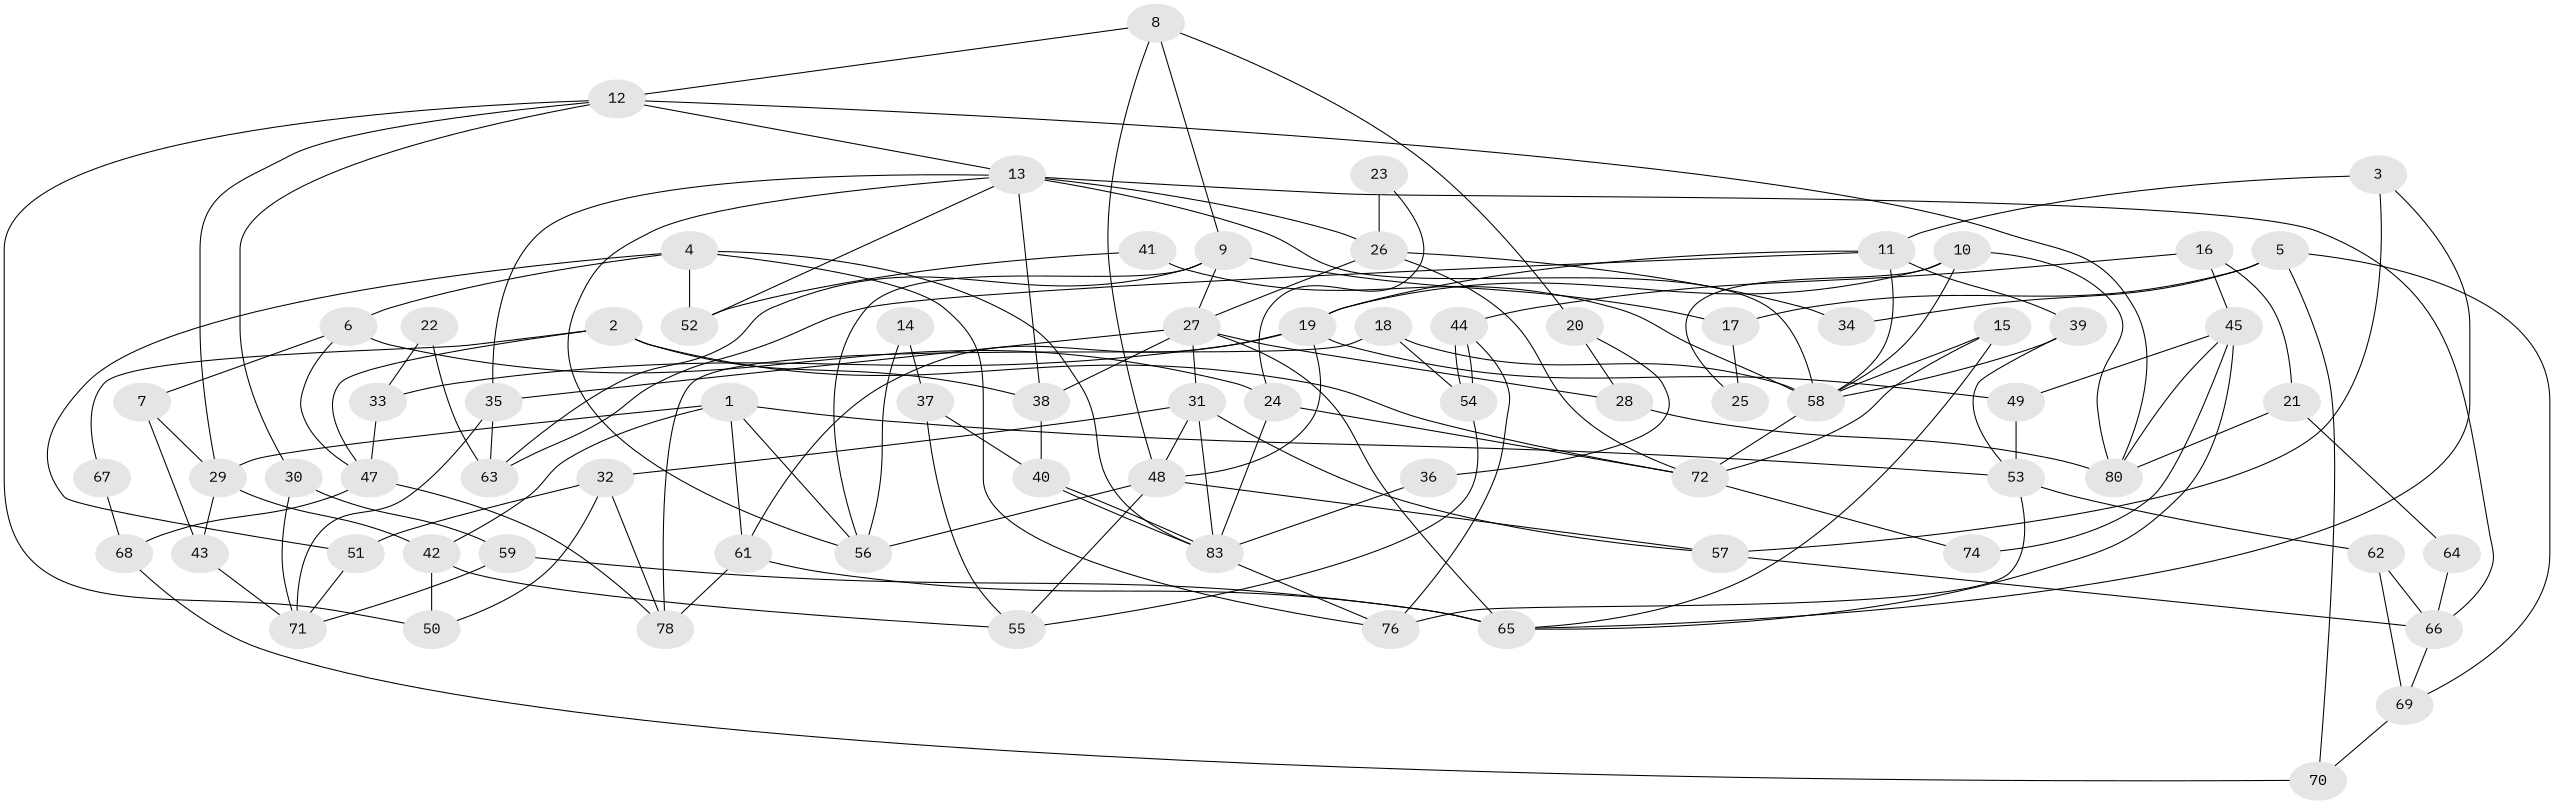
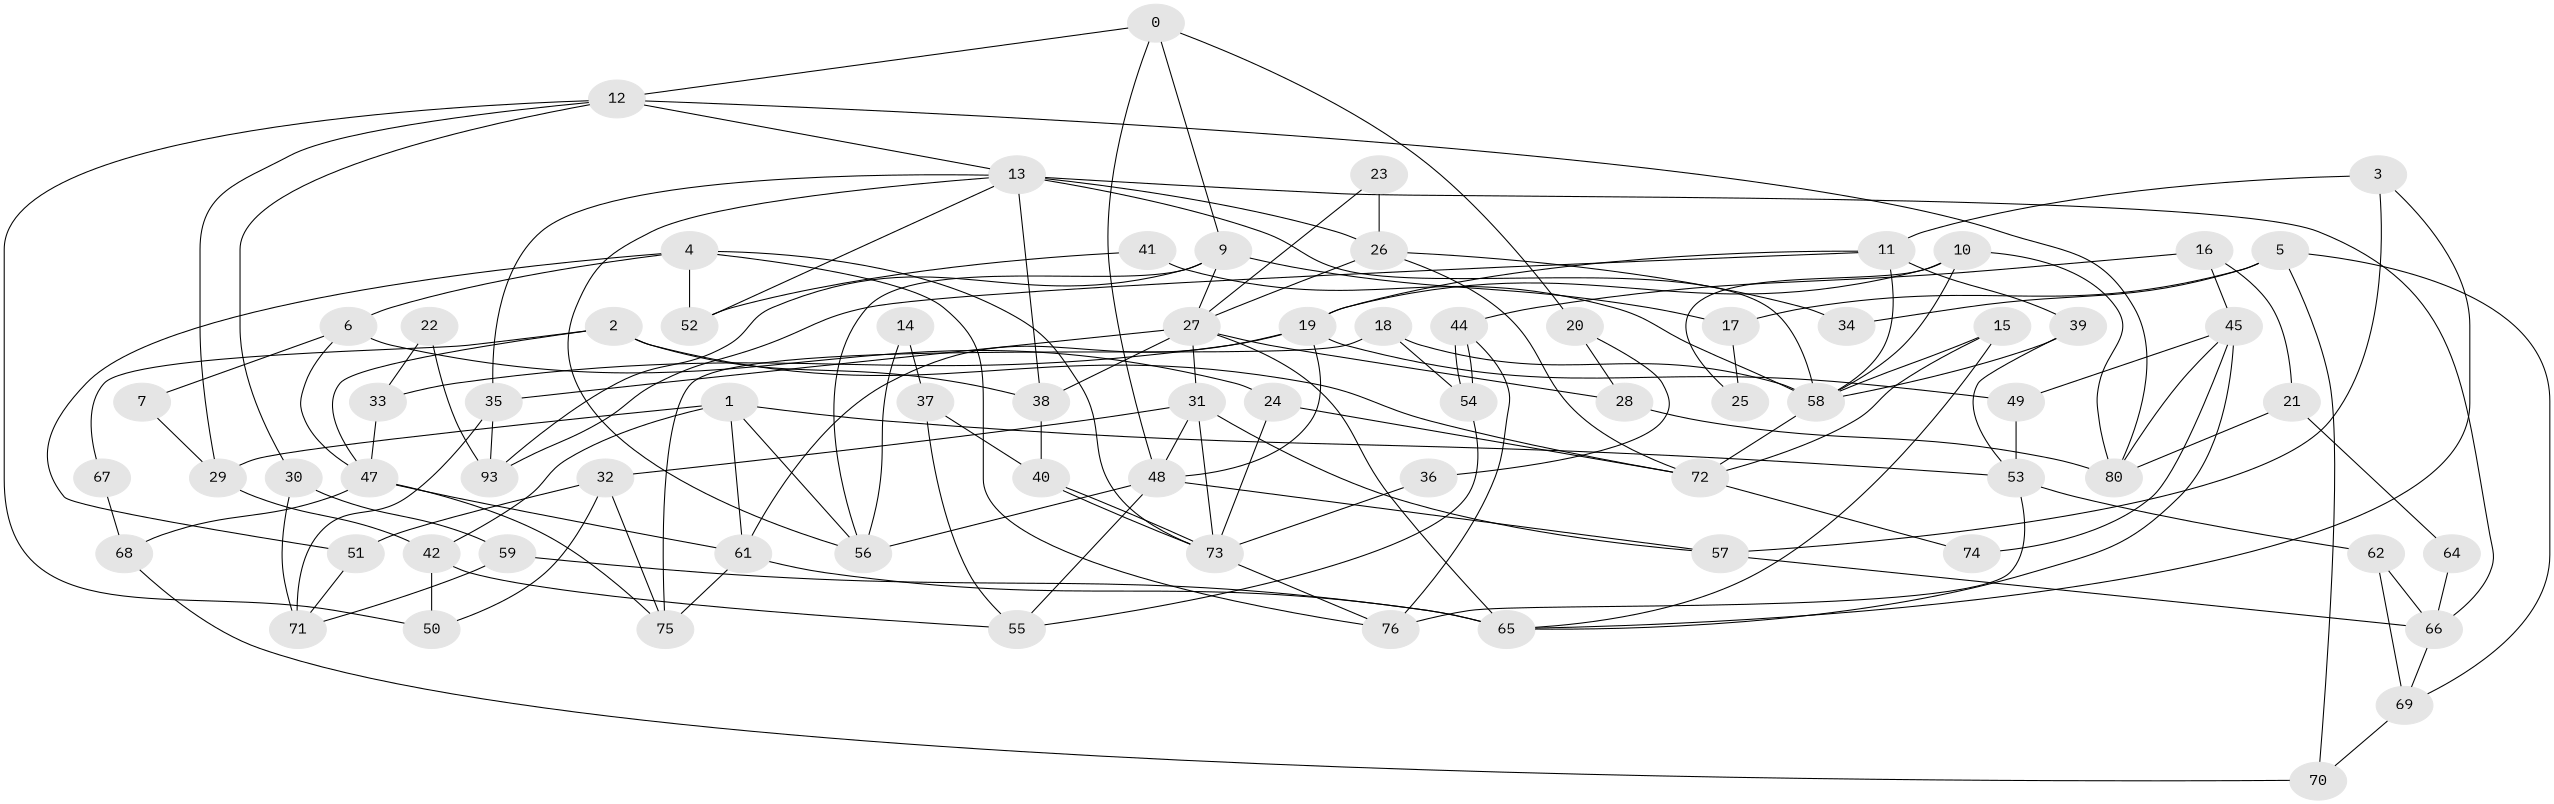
(1156, 23) -> (1156, 23)
(1278, 300) -> (1285, 251)
(490, 478) -> (490, 478)
none -> (556, 518)
(200, 554) -> none
(1215, 554) -> (1215, 554)
(665, 630) -> (665, 630)
